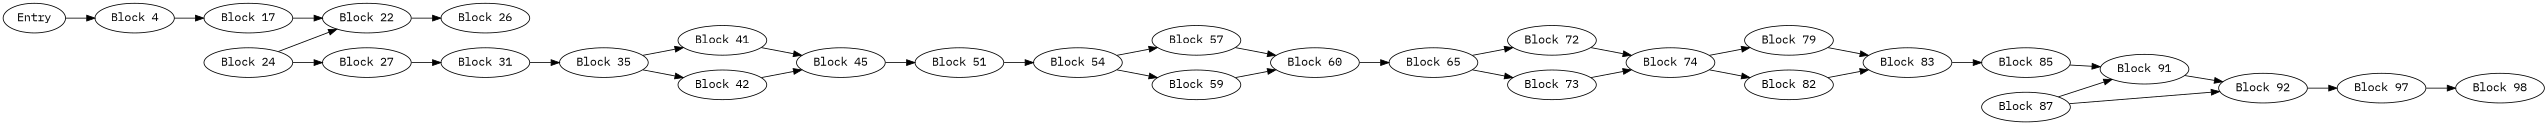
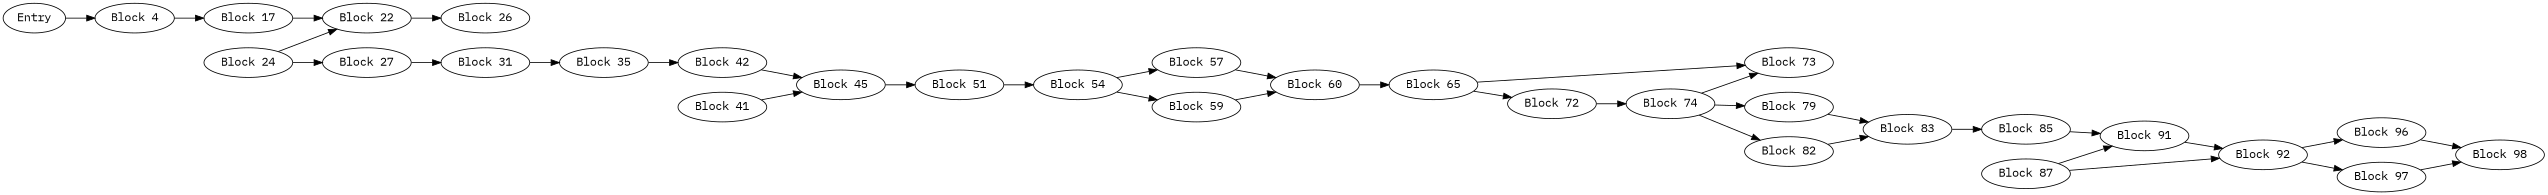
(659, 52) -> none
(1607, 75) -> (1726, 85)
none -> (2382, 133)
